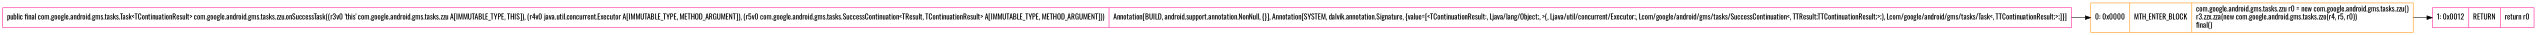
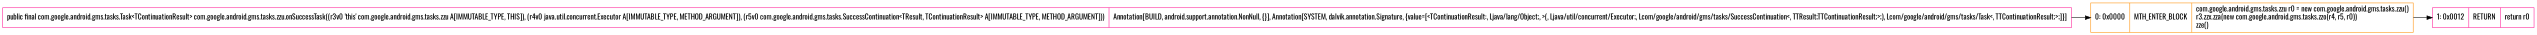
(2204, 25) -> (2203, 25)
